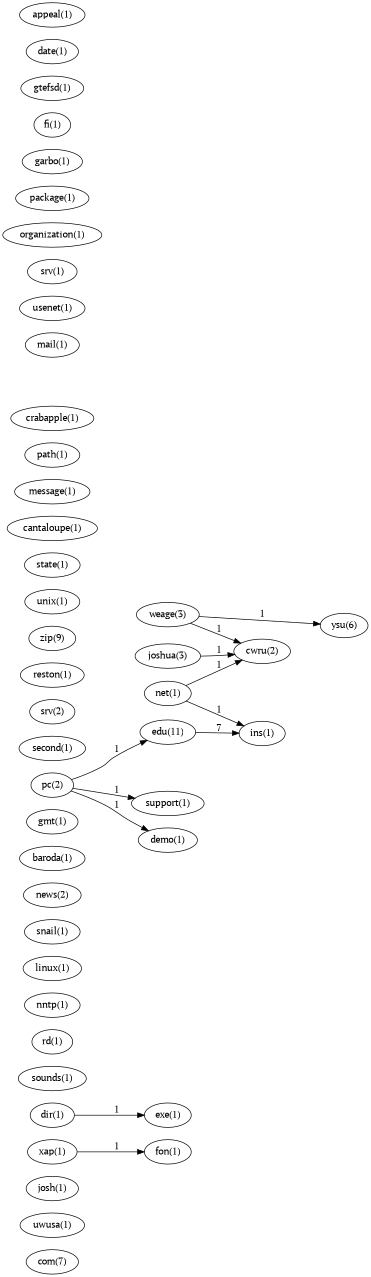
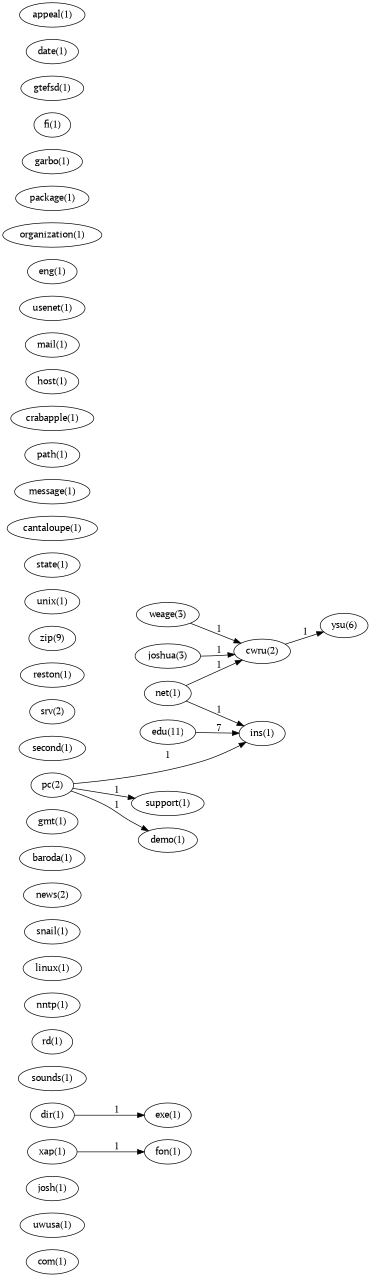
(52, 272) -> (52, 272)
none -> (52, 382)
(256, 620) -> (301, 639)
(107, 763) -> (158, 772)
(52, 1262) -> (52, 1262)
